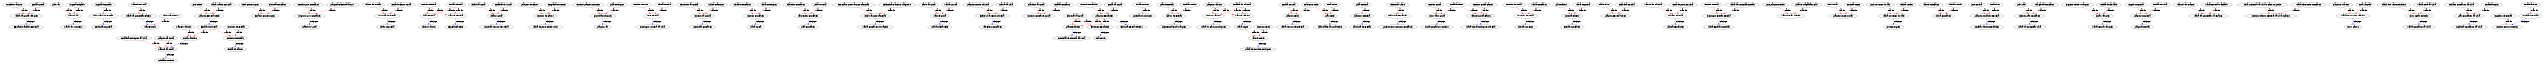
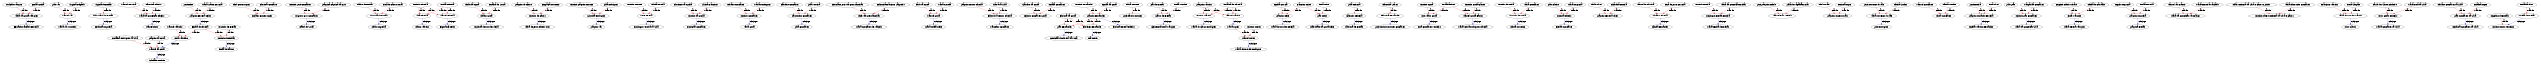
(2078, 5) -> (2067, 5)
(2351, 10) -> (2345, 10)
(161, 21) -> (153, 10)
